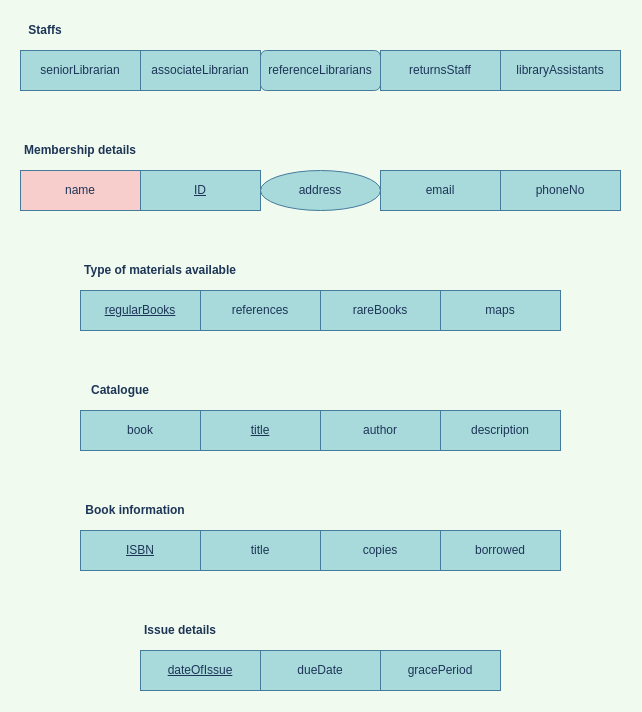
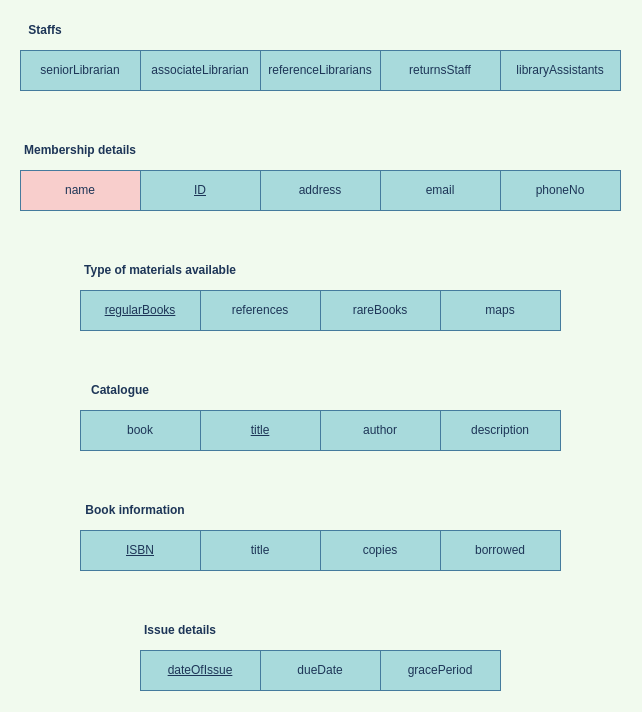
(321, 71) -> (321, 71)
(321, 191) -> (321, 191)
